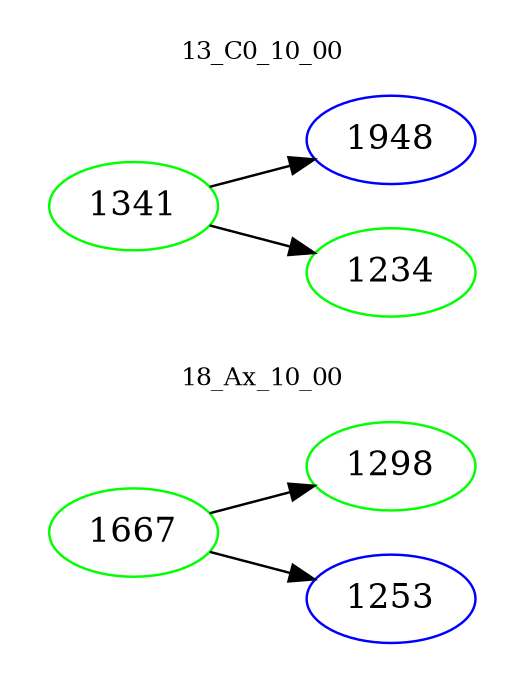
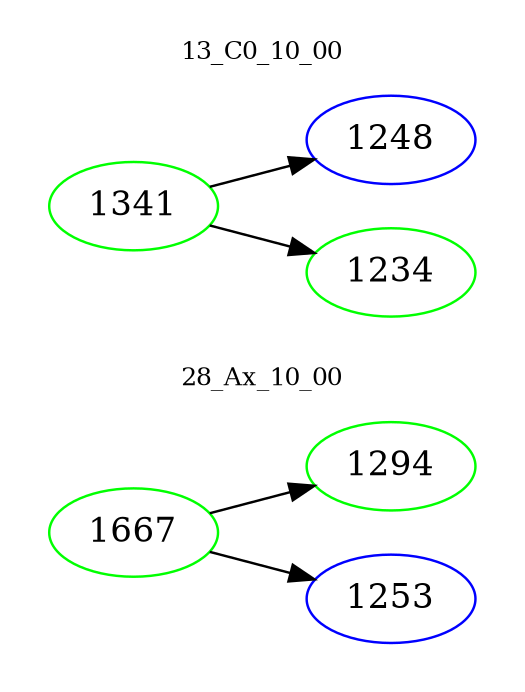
(391, 140) -> (391, 140)
(262, 379) -> (262, 379)
(391, 466) -> (391, 466)
